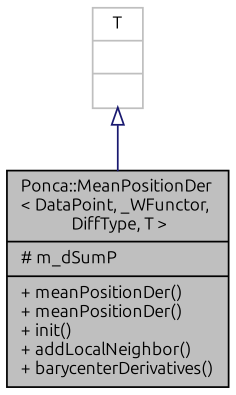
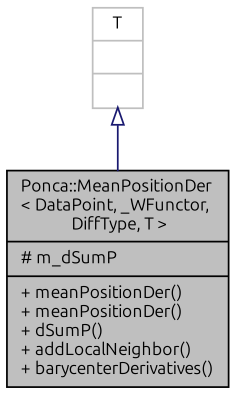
(47, 331) -> (62, 331)
